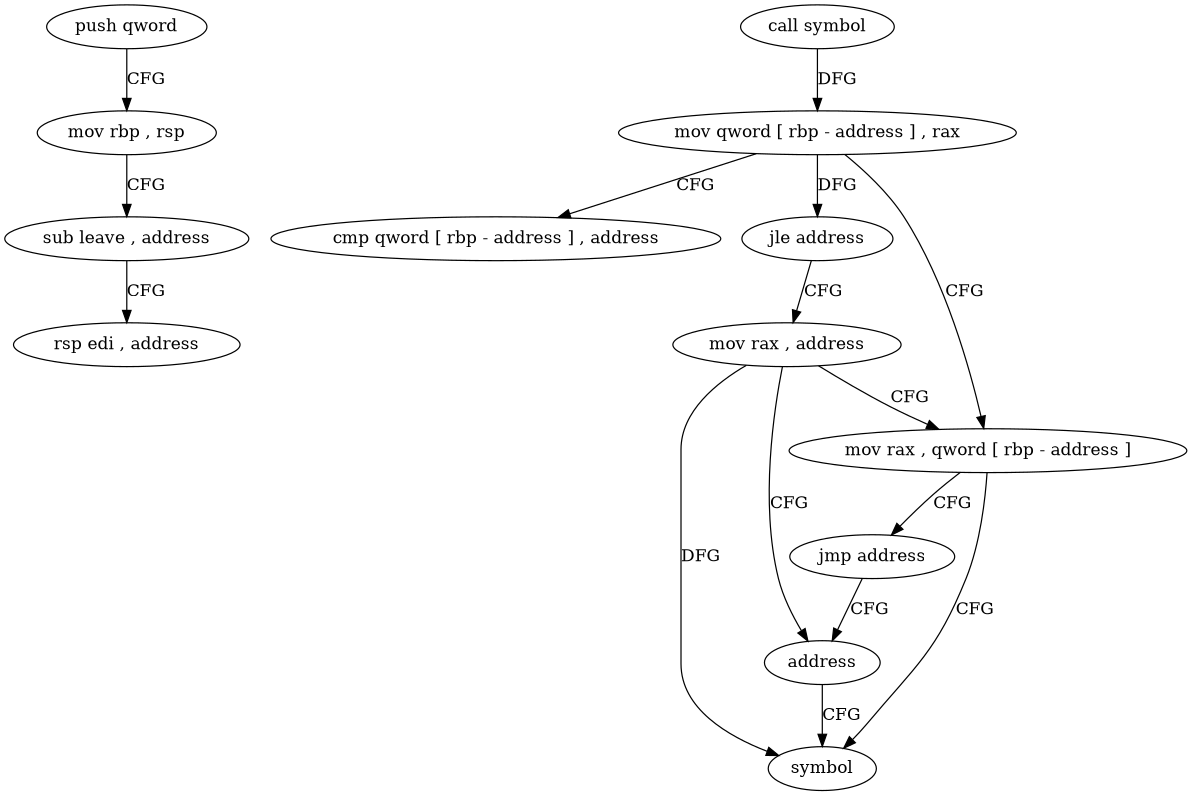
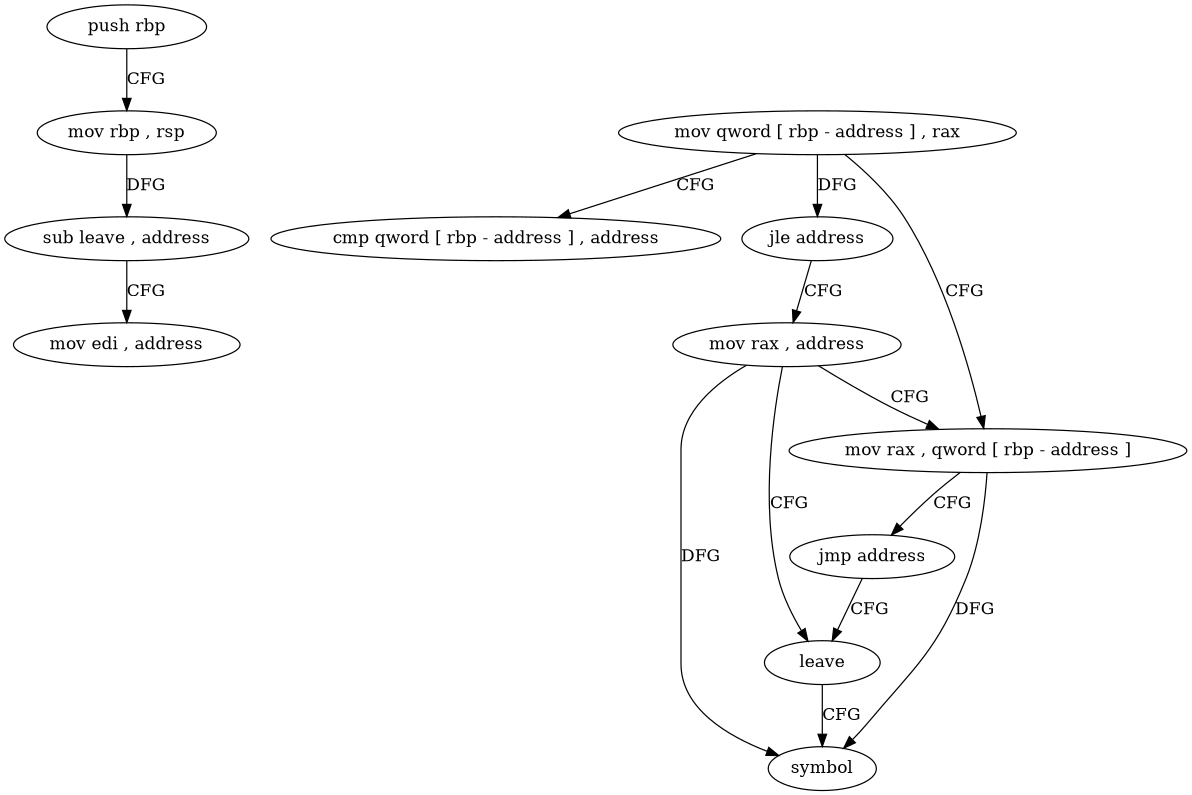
(127, 27) -> (127, 27)
(817, 27) -> none
(146, 186) -> (146, 186)
(127, 345) -> (127, 345)
(975, 610) -> (975, 610)
(822, 663) -> (822, 663)
